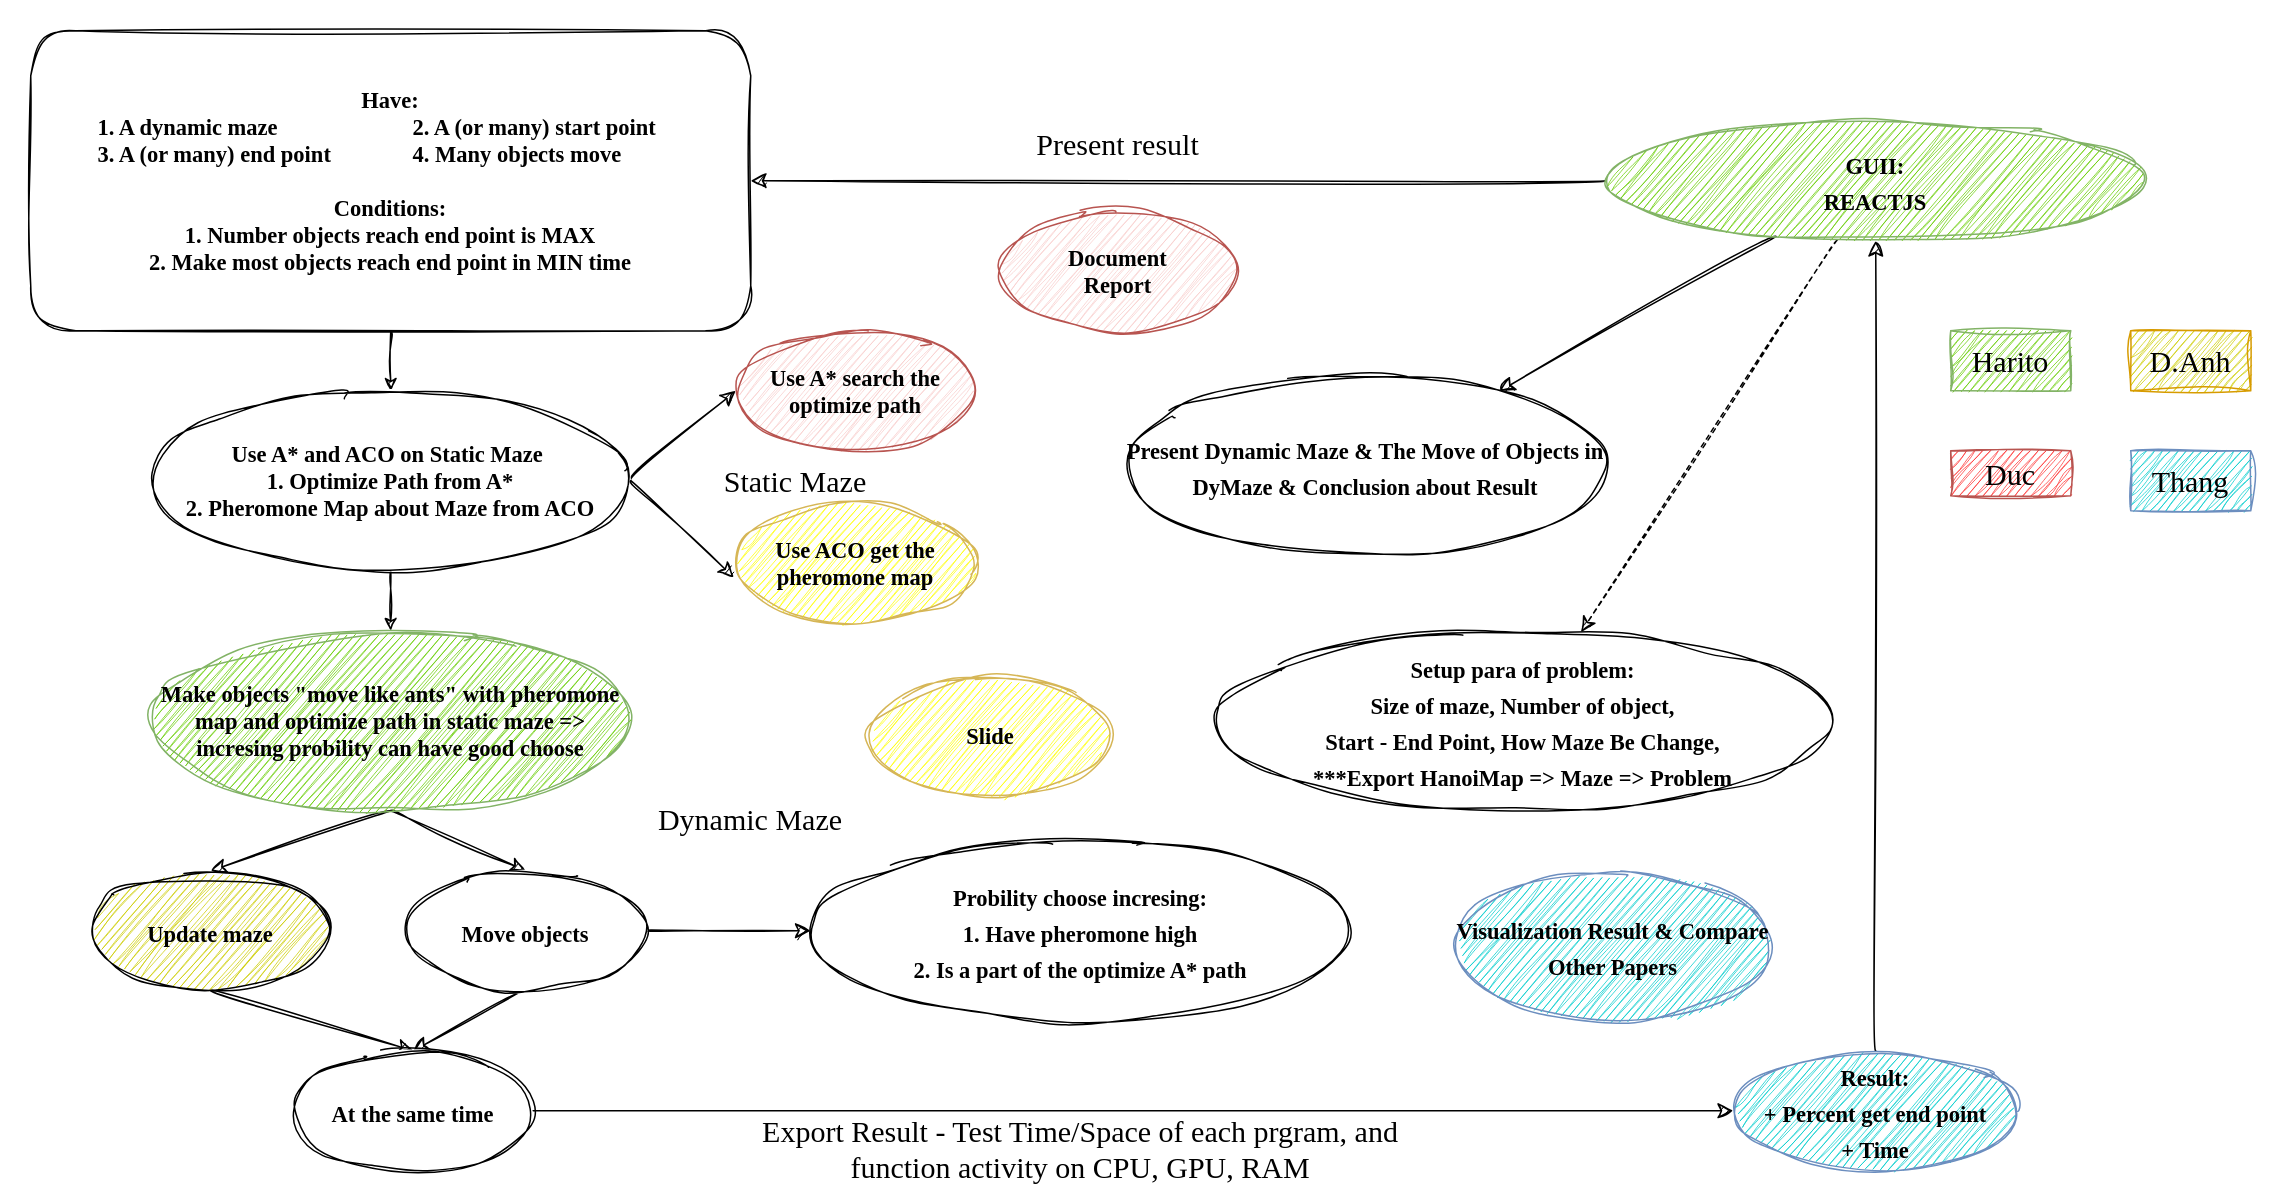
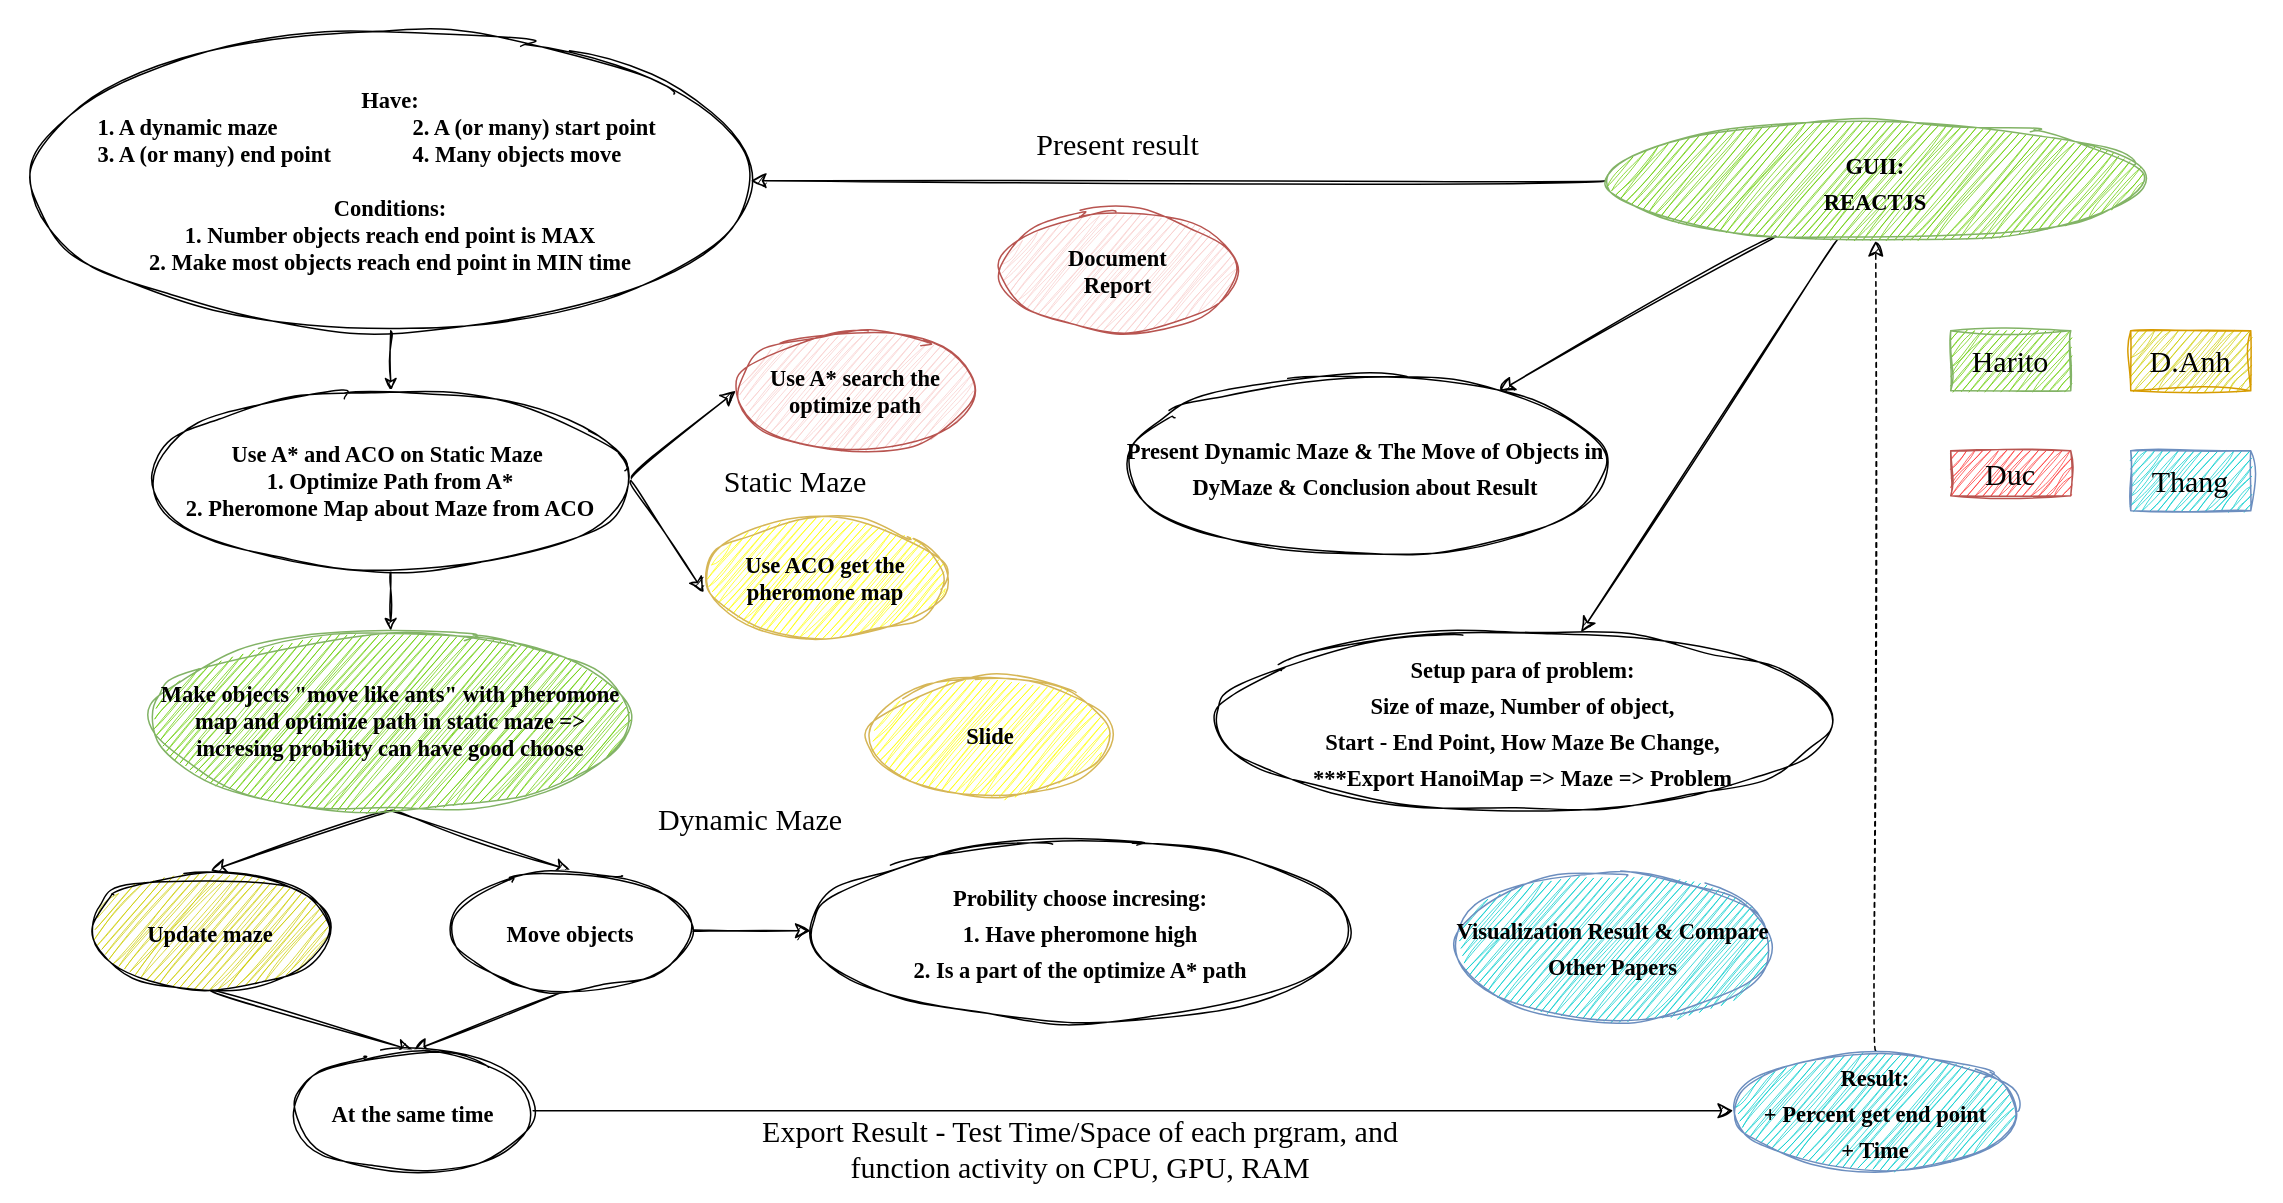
(391, 181) -> (391, 181)
(1711, 433) -> (1711, 433)
(856, 563) -> (826, 578)
(1876, 651) -> (1876, 651)
(526, 931) -> (571, 931)
